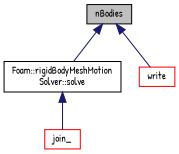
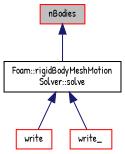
(109, 14) -> (63, 14)
(136, 50) -> (45, 115)
(63, 139) -> (91, 139)
